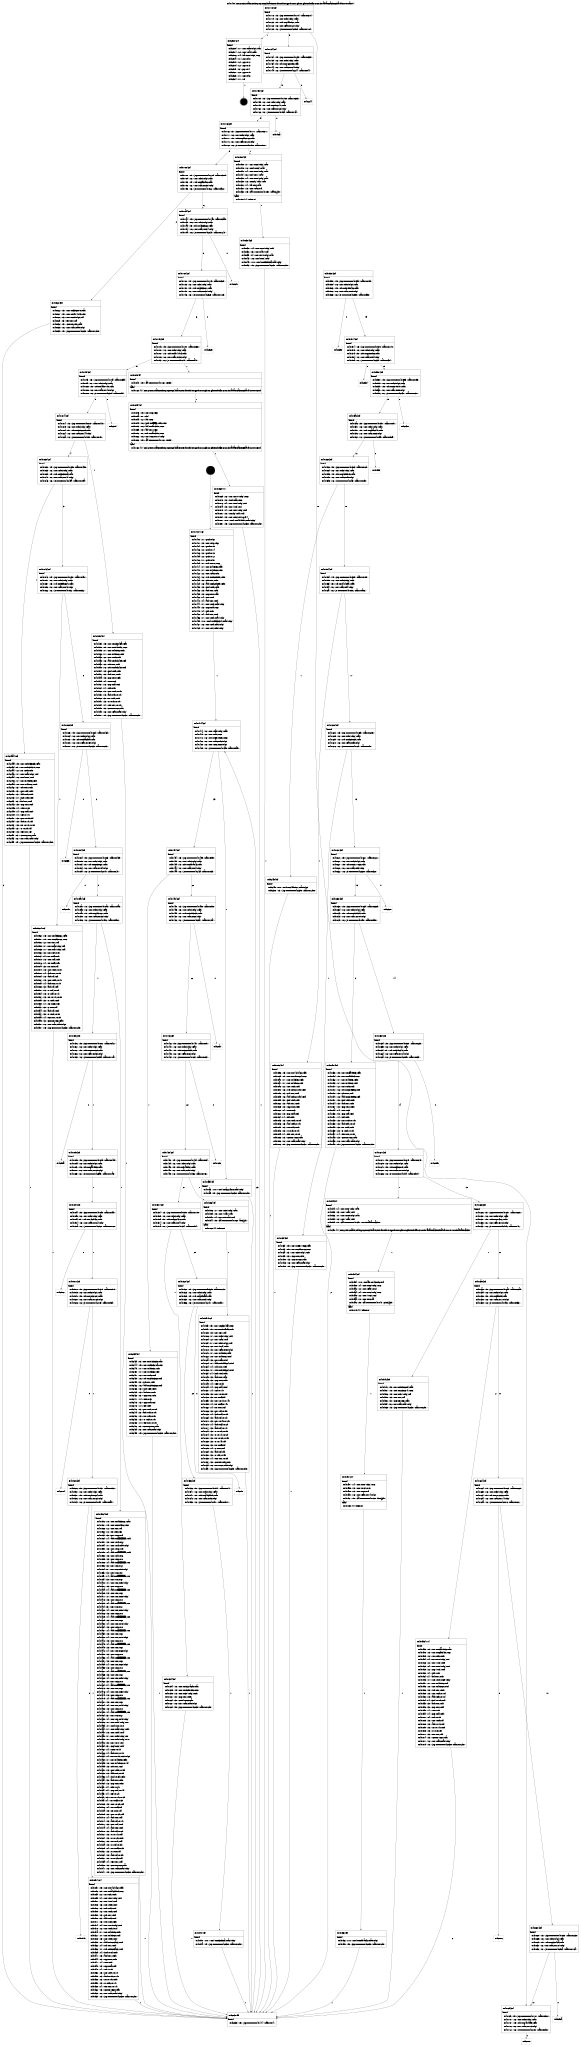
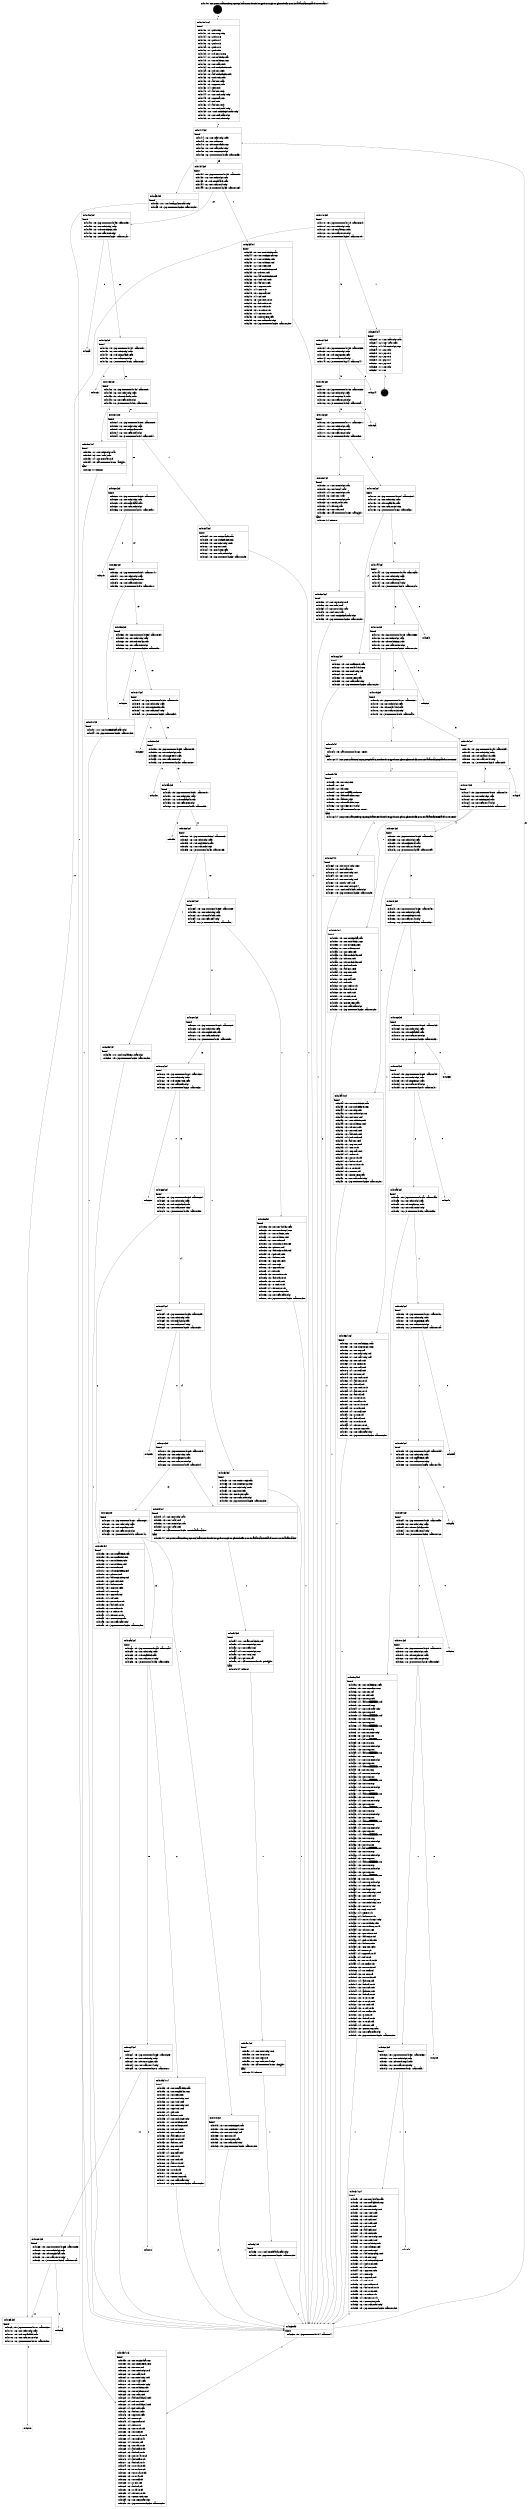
none -> (135, 606)
none -> (450, 1524)
(248, 1742) -> (232, 2375)
